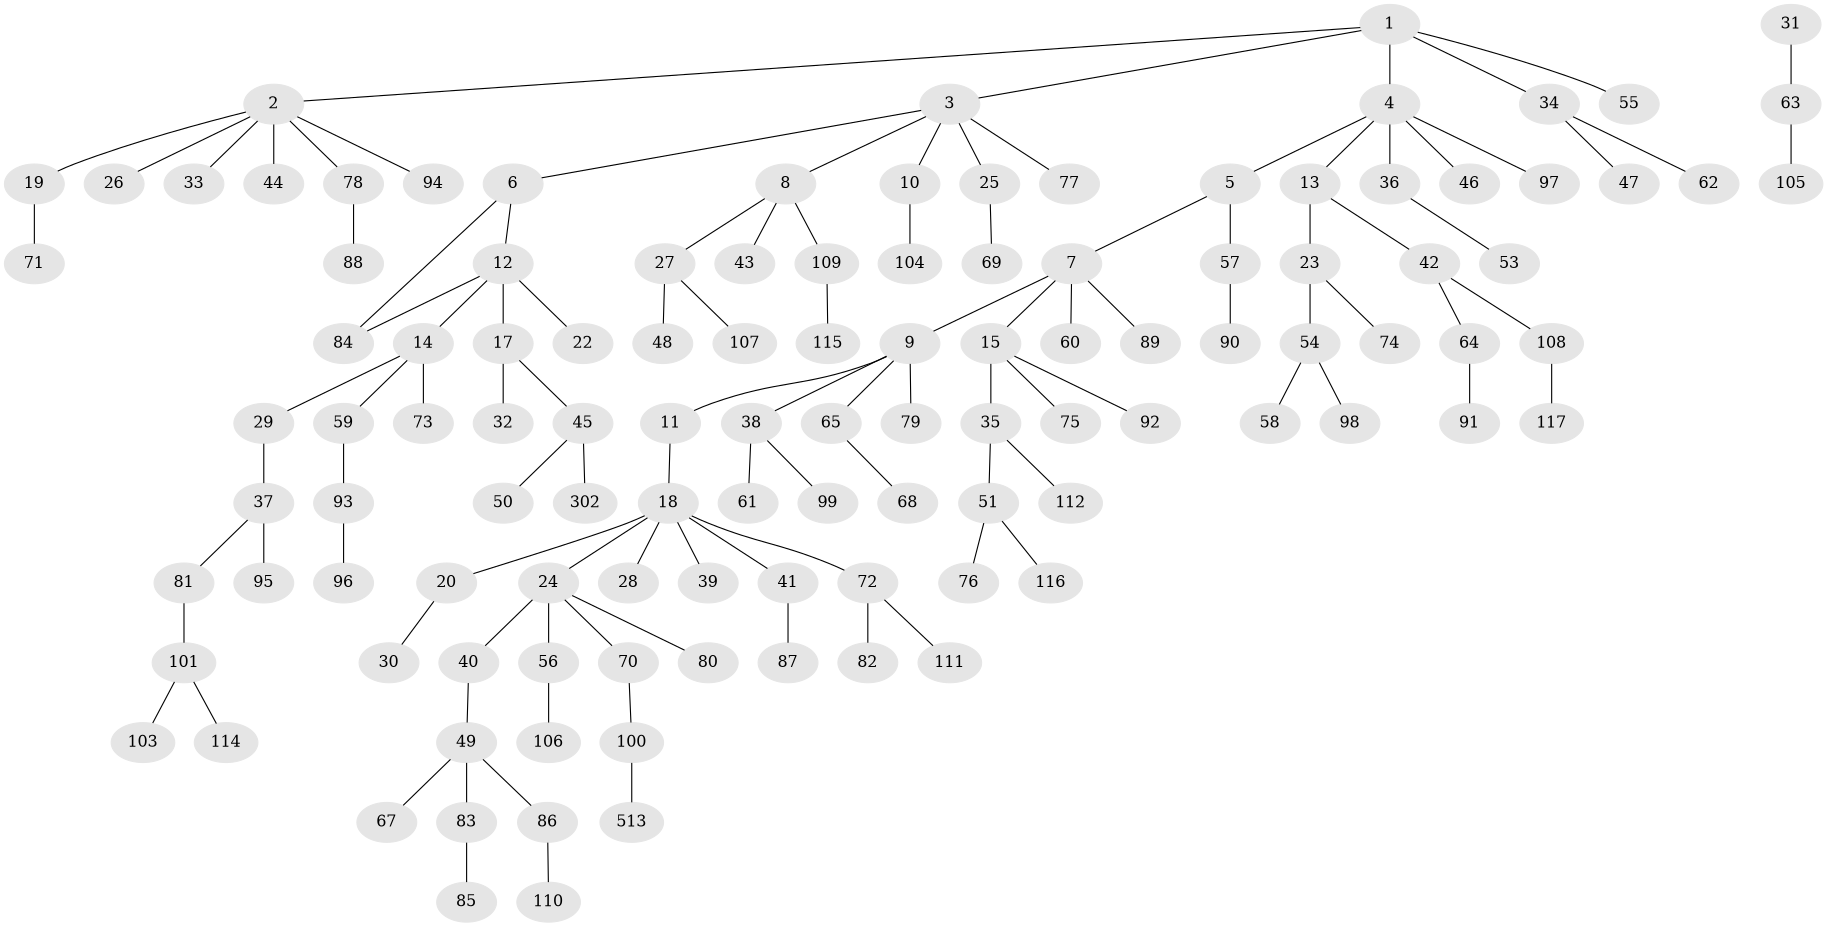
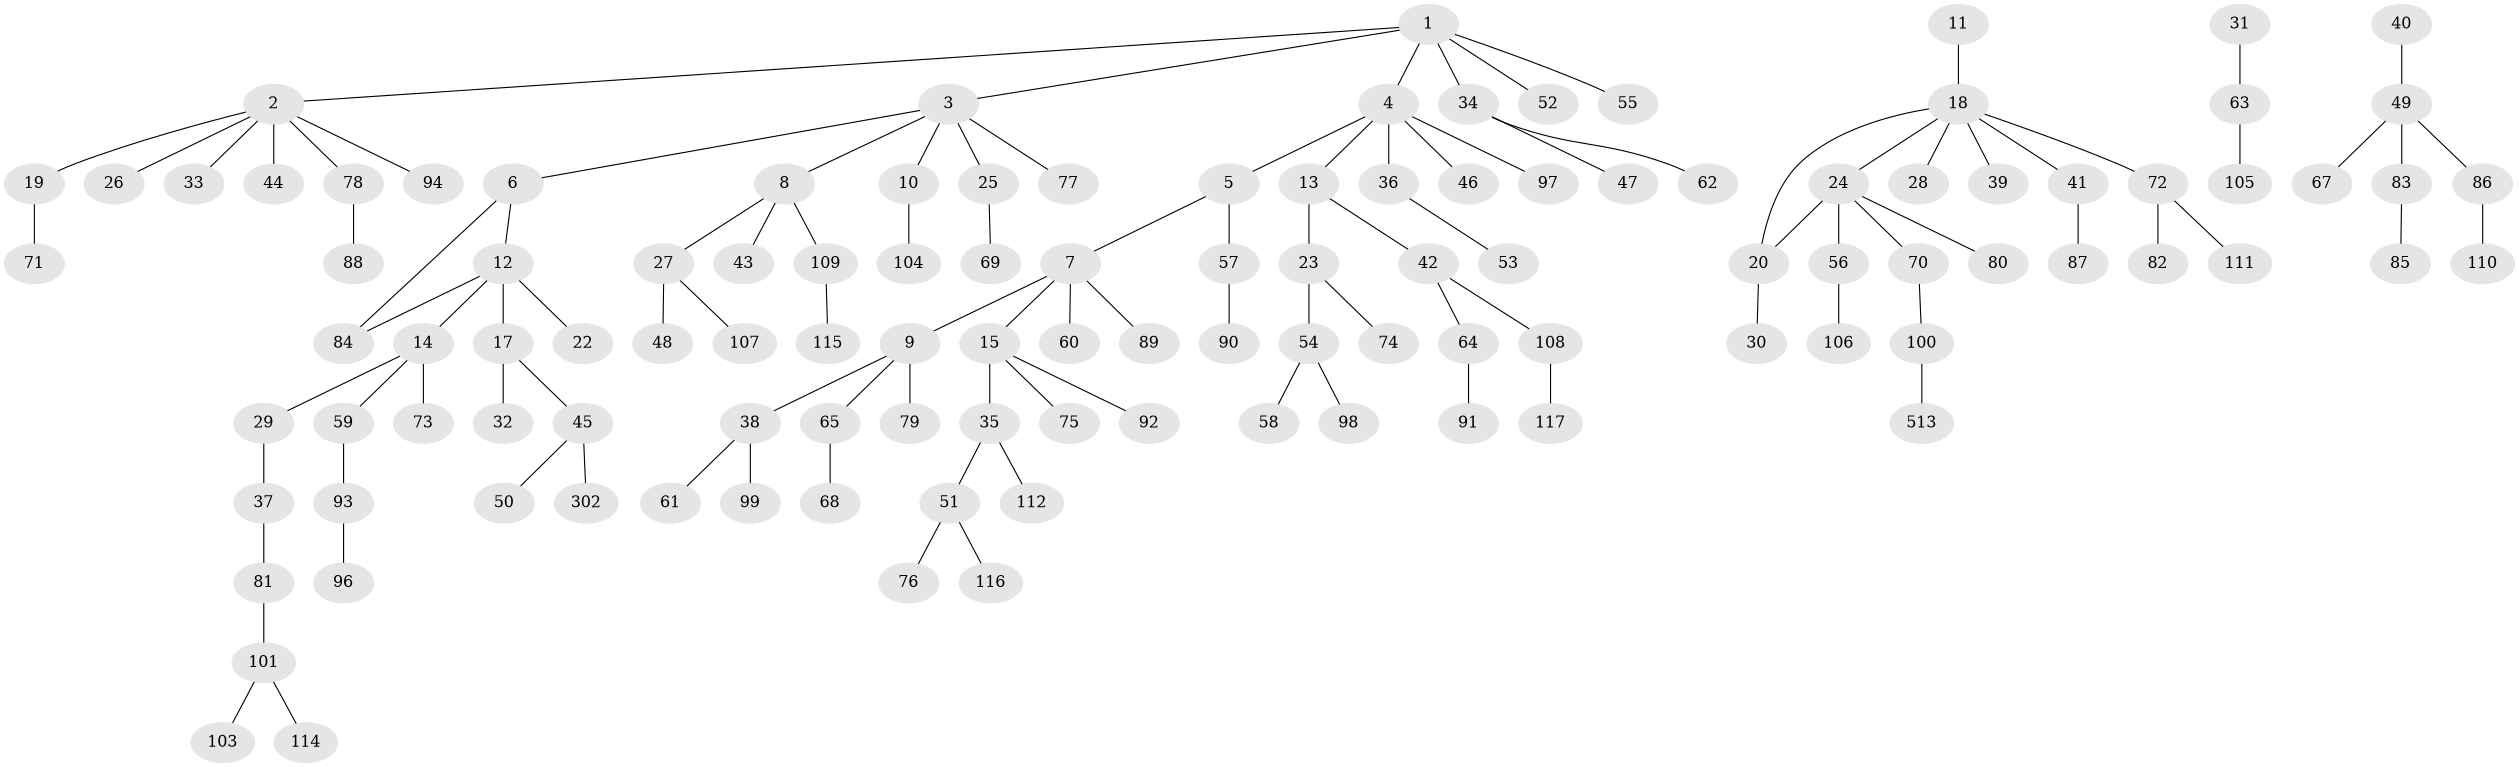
none -> (1548, 104)
(790, 384) -> none
(264, 583) -> none
(509, 623) -> (1799, 224)
